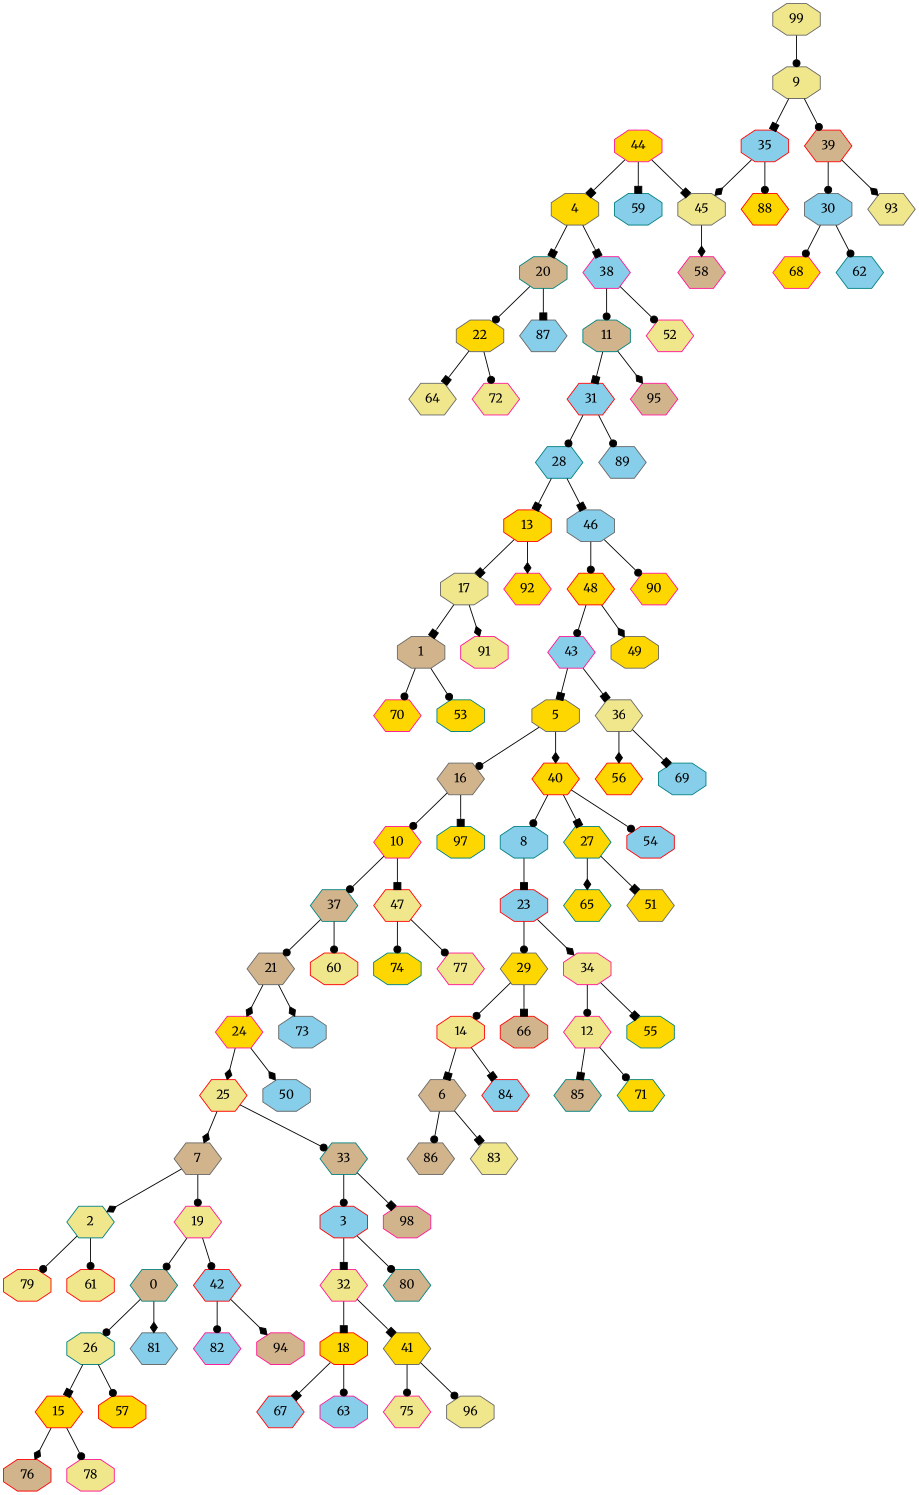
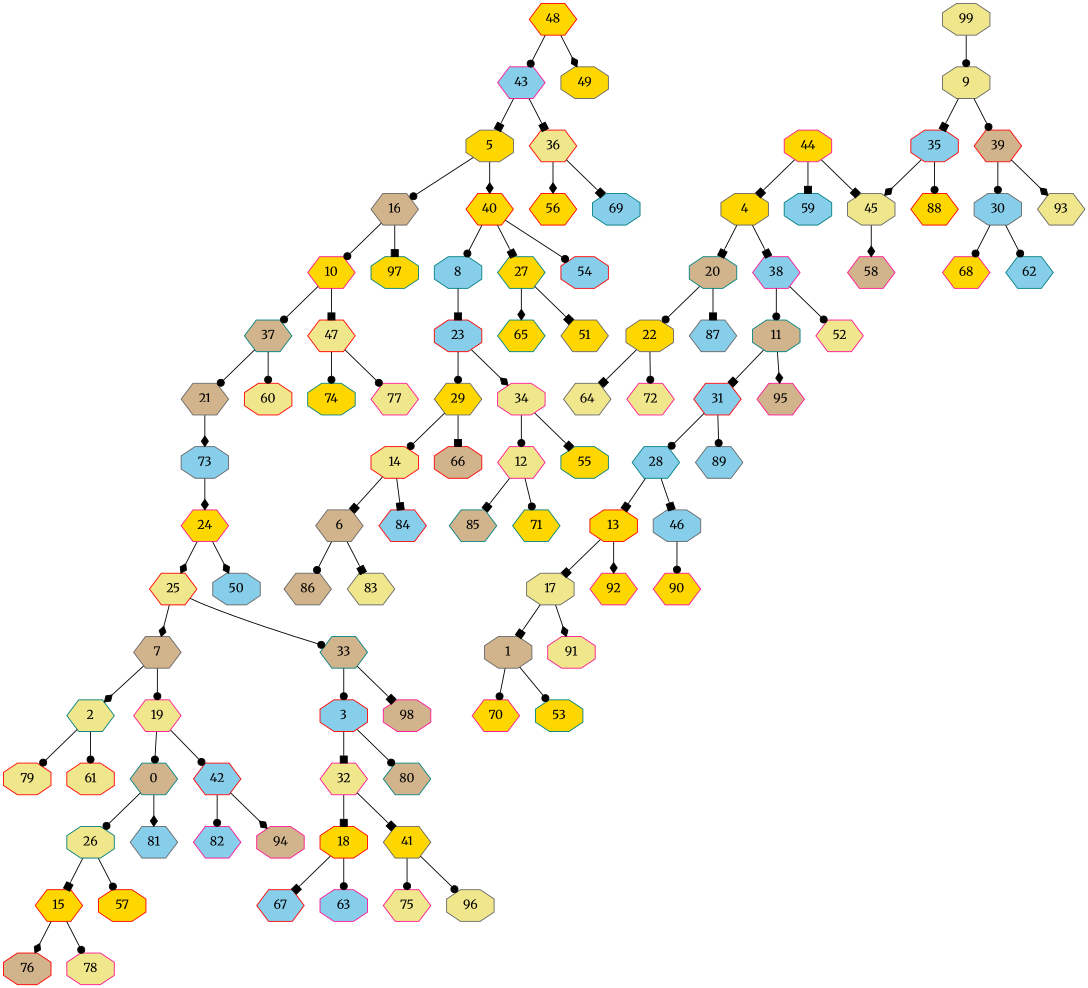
(591, 554) -> none
(619, 716) -> (553, 146)
(257, 996) -> (205, 489)
